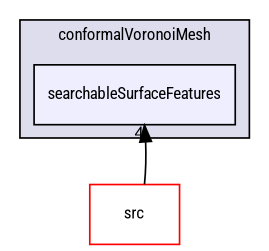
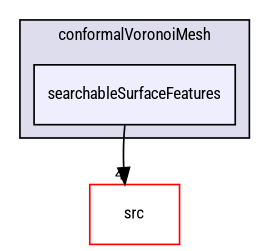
(146, 163) -> (124, 149)
